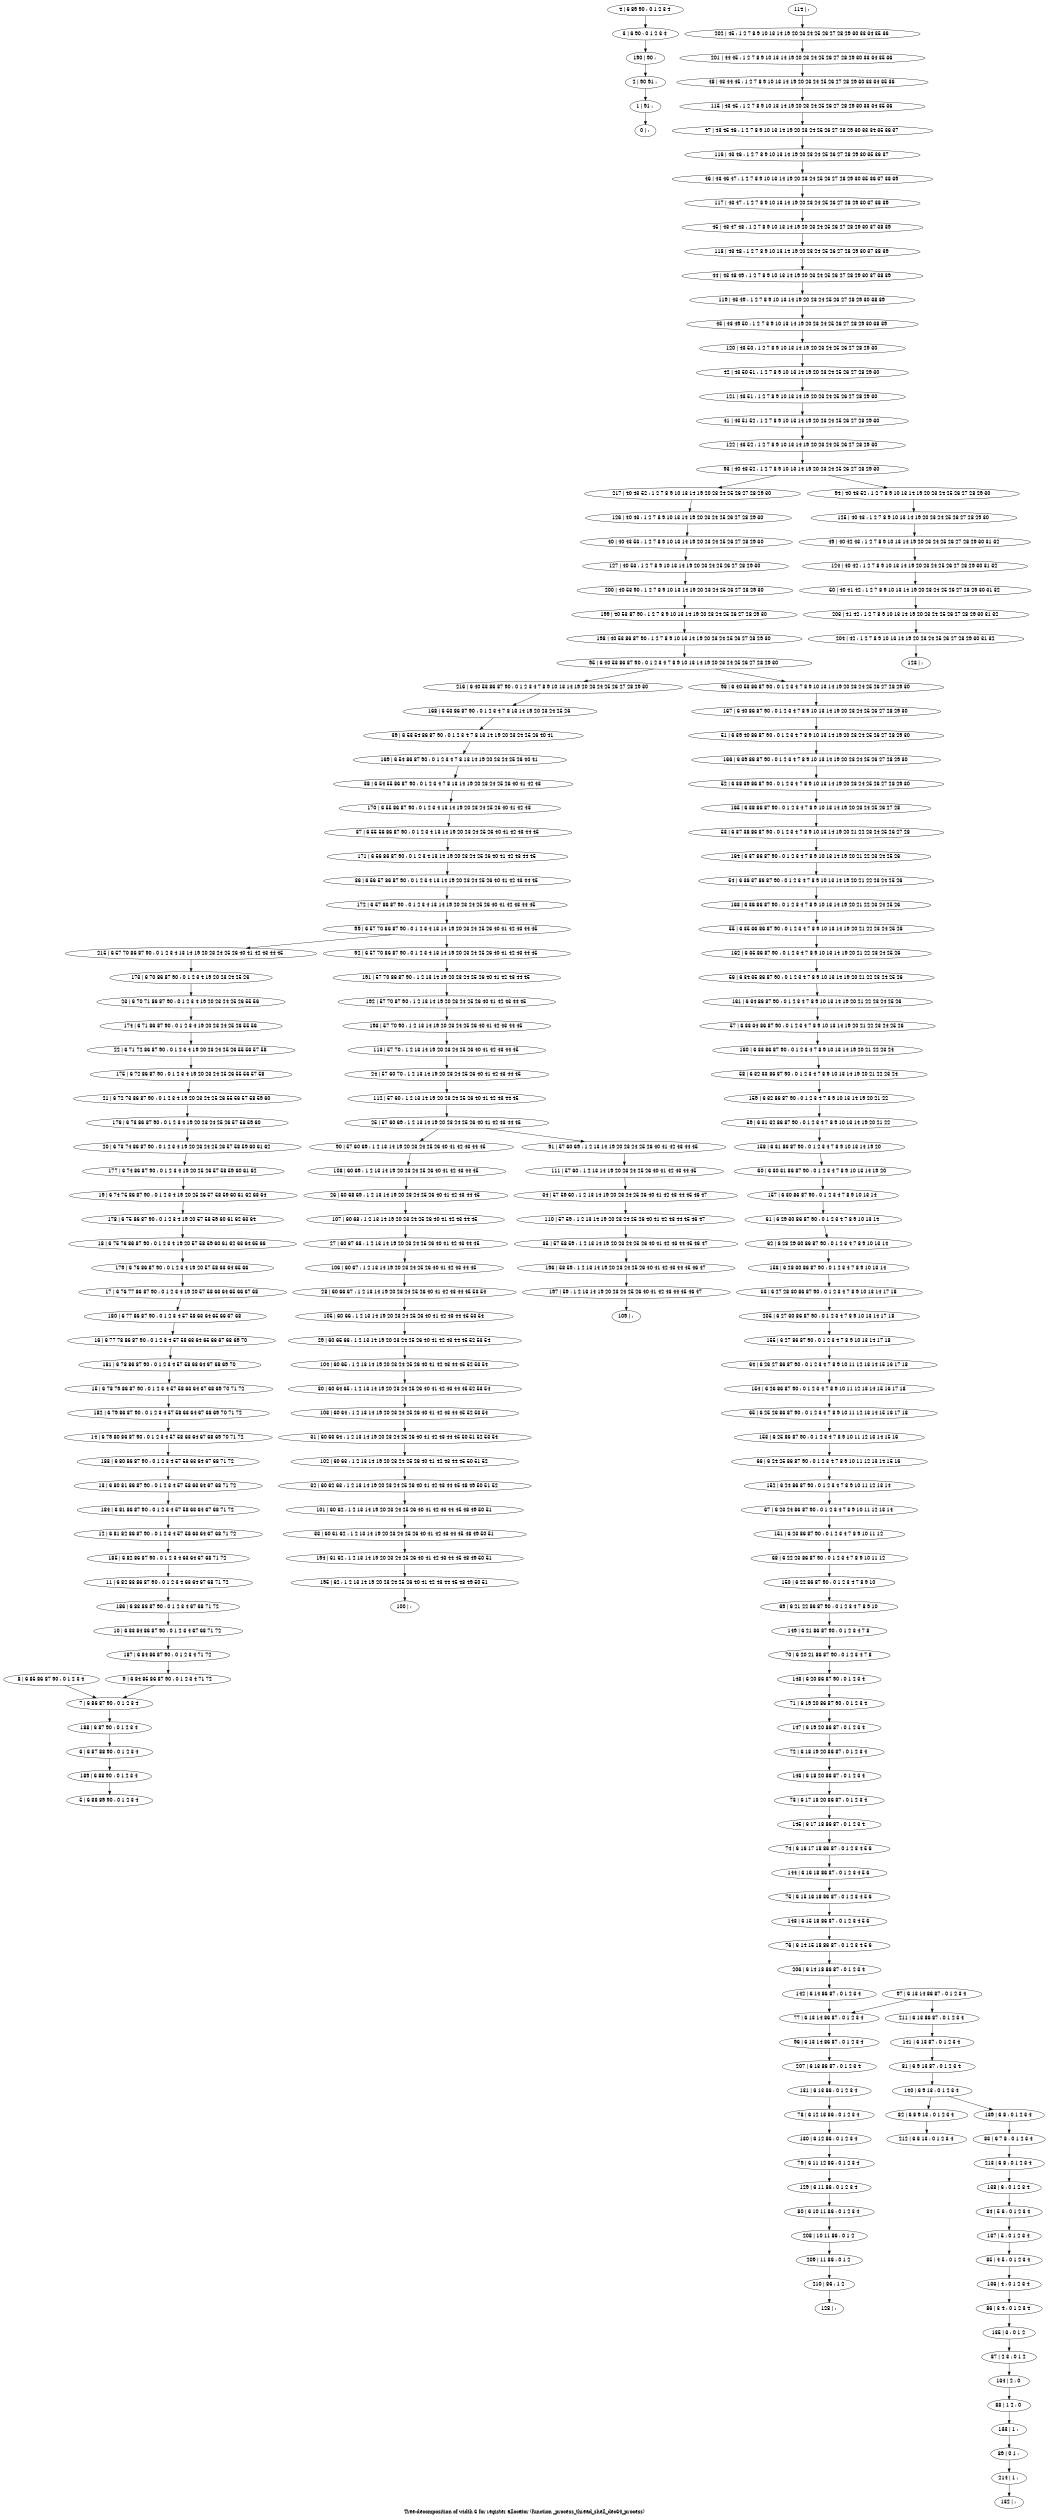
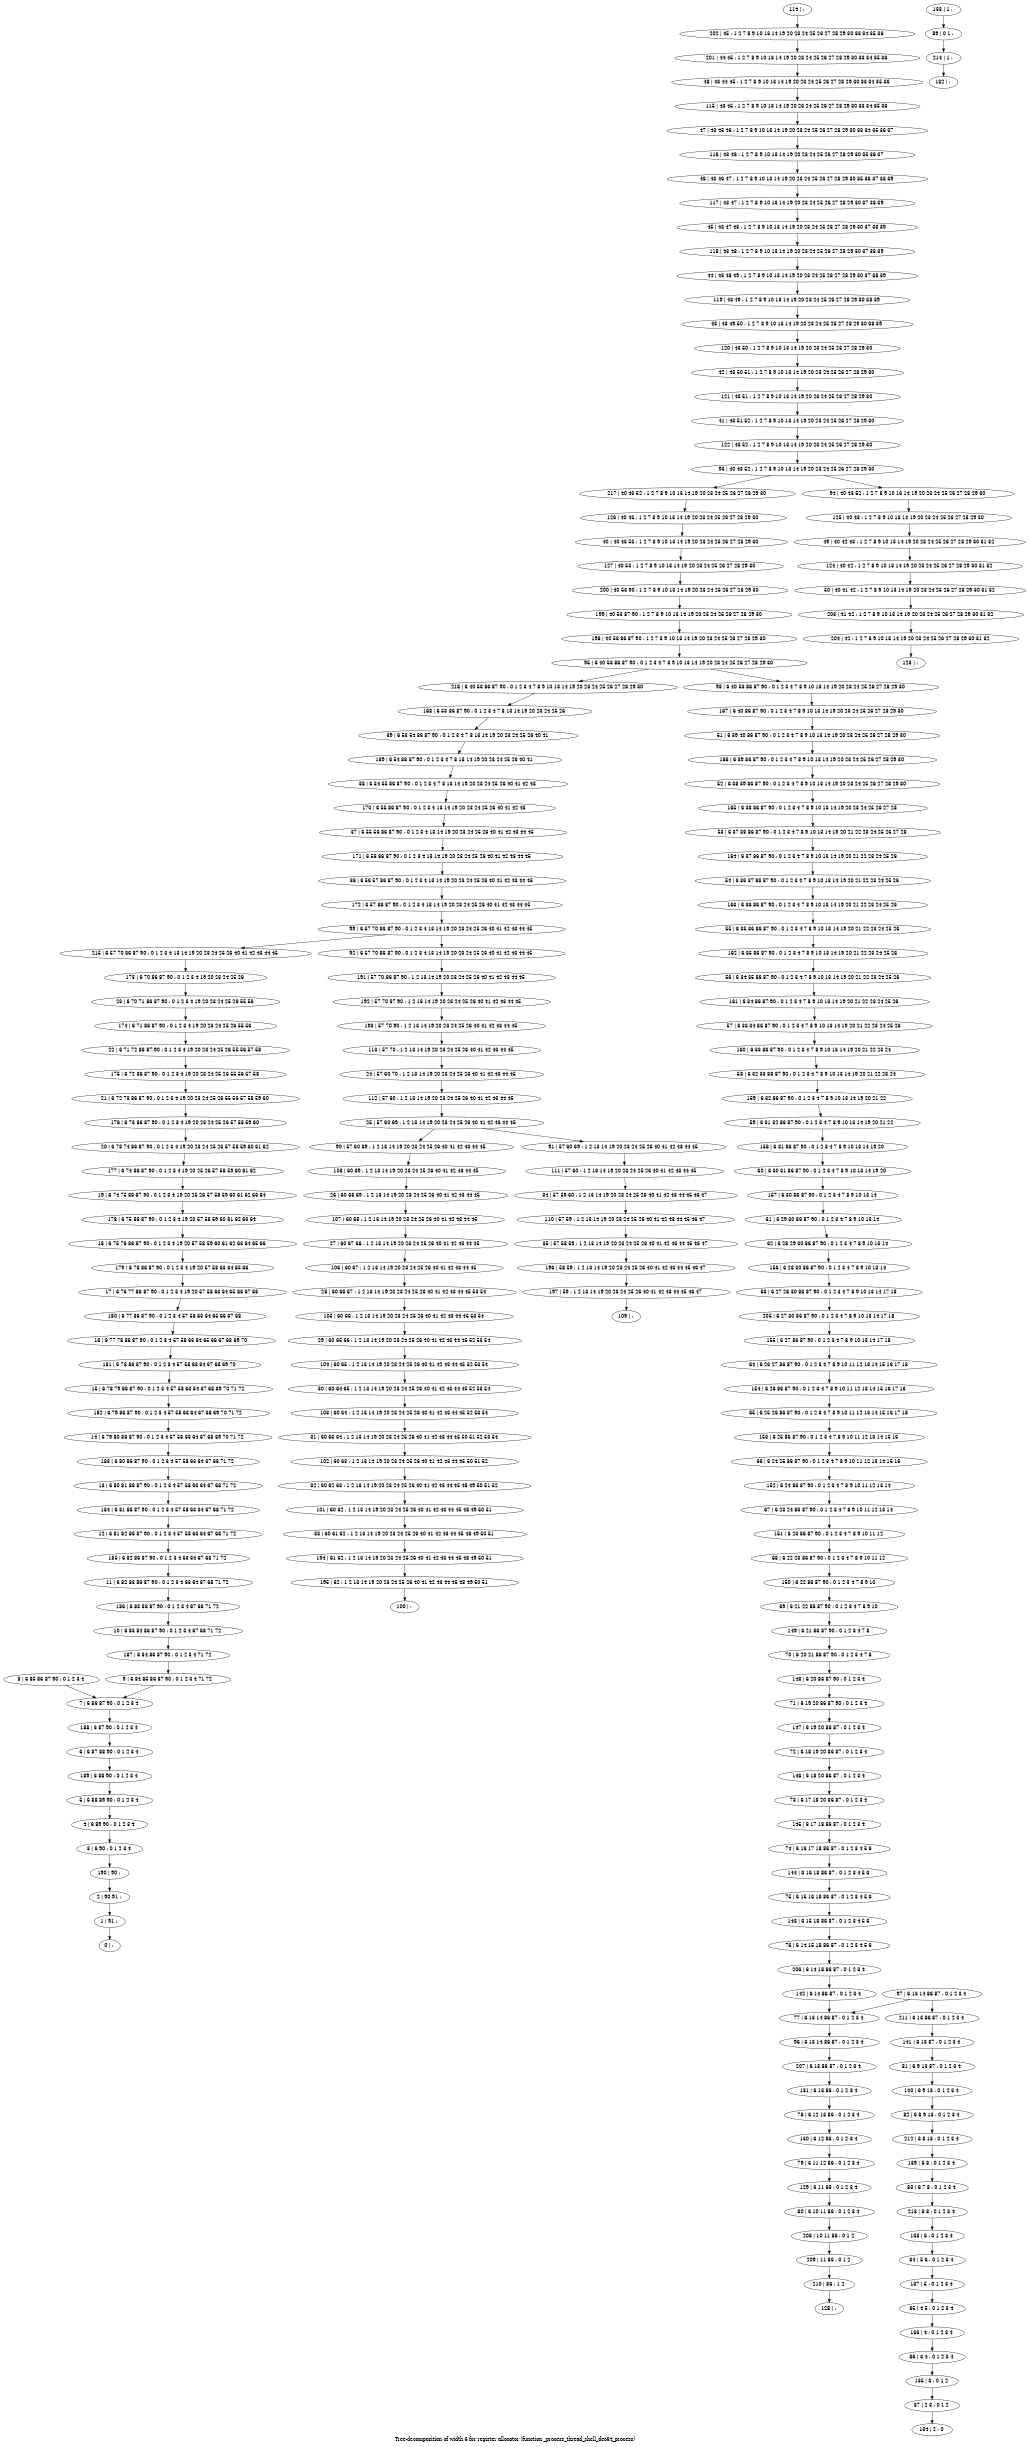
none -> (110, 1811)
(969, 2103) -> (932, 2150)
(1009, 2406) -> none
